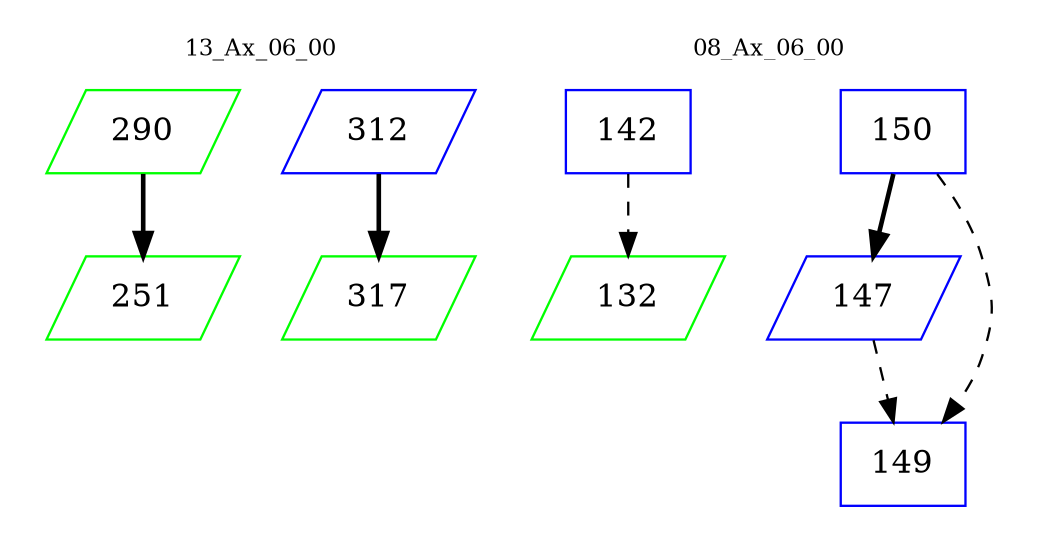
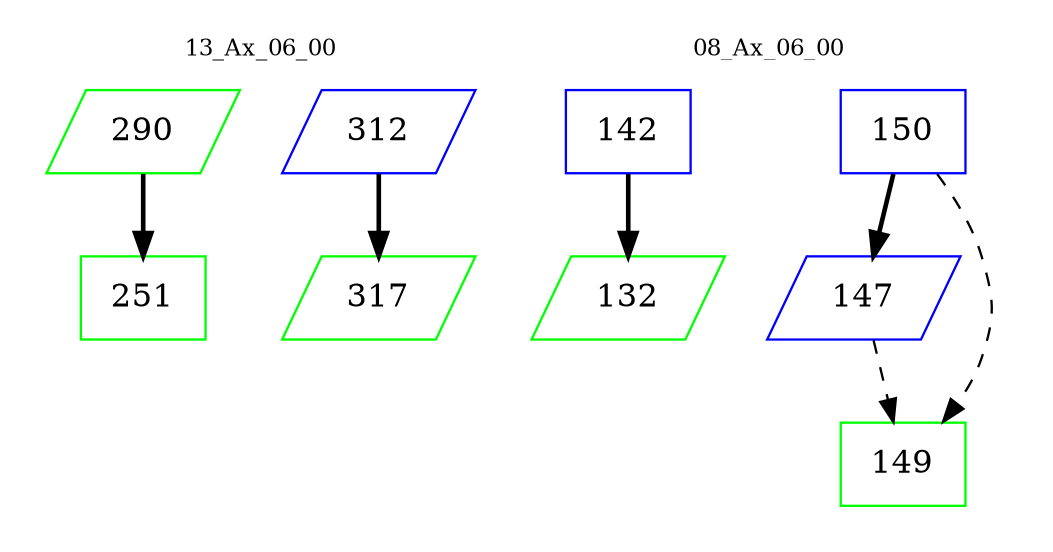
(628, 203) -> (628, 203)
(143, 298) -> (143, 298)
(903, 464) -> (903, 464)
